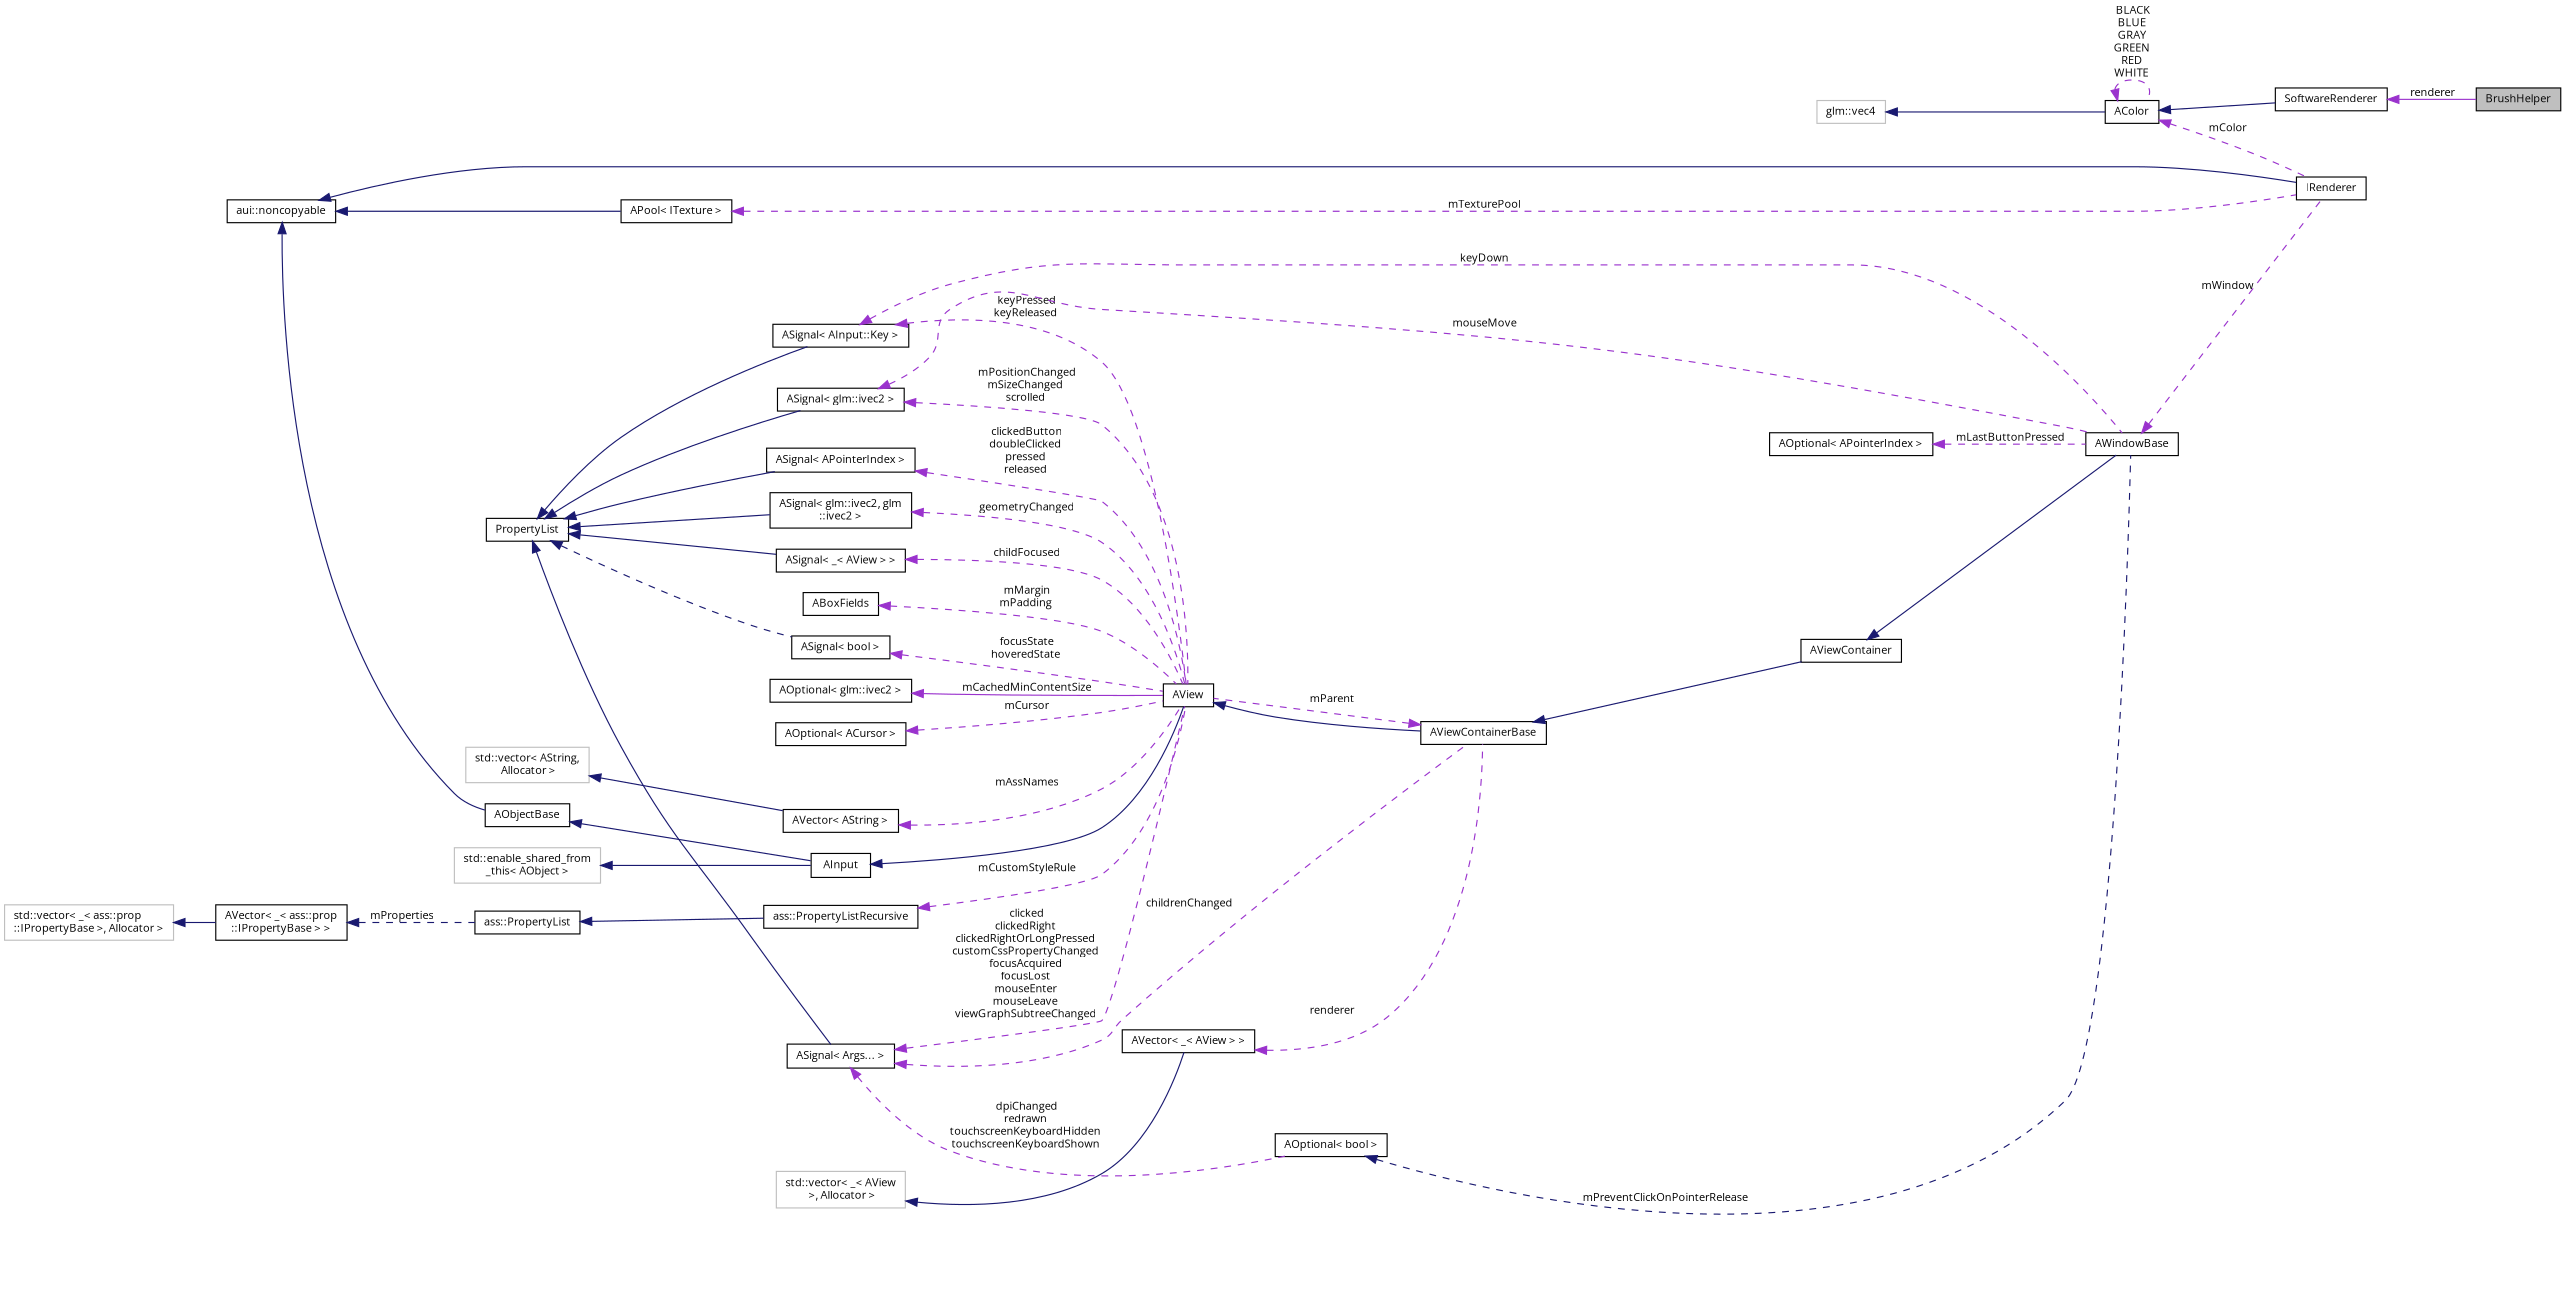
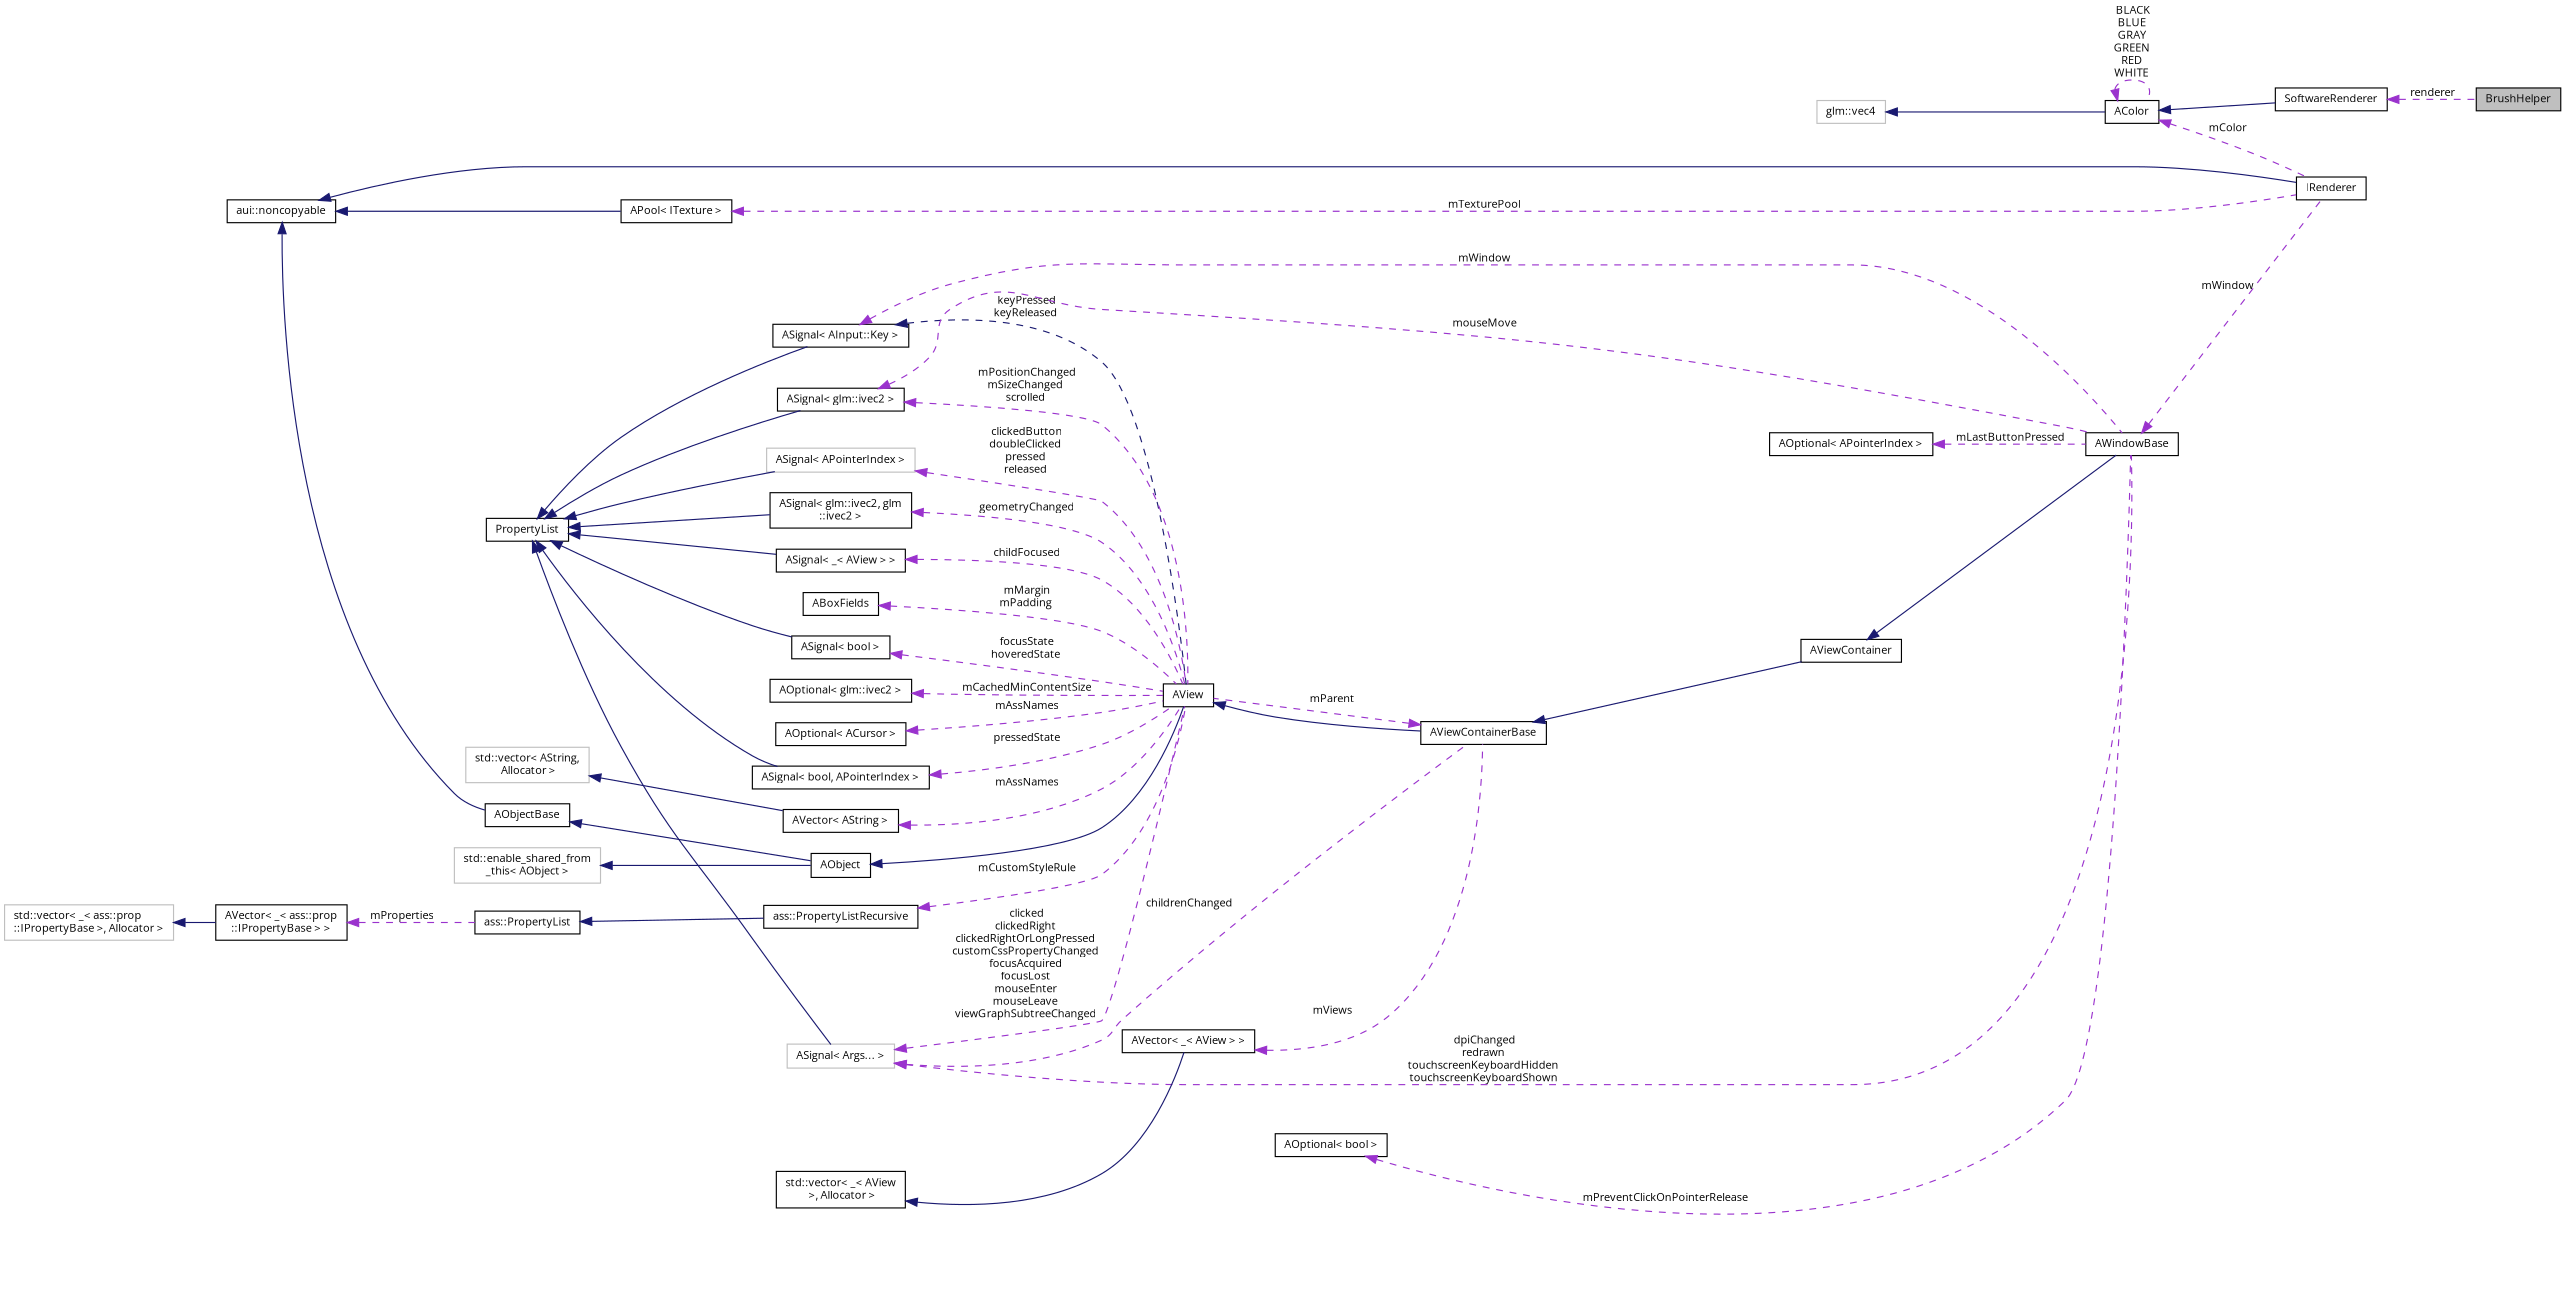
(2438, 99) -> (2438, 99)
(1484, 259) -> (1484, 259)
(1134, 420) -> (1134, 420)
(841, 460) -> (841, 460)
(675, 596) -> (675, 596)
(1043, 695) -> (1043, 695)
(1026, 706) -> (1026, 706)
none -> (841, 778)
(841, 865) -> (841, 865)
(417, 923) -> (417, 923)
(1331, 1011) -> (1331, 1011)
(841, 1056) -> (841, 1056)
(2037, 1121) -> (2037, 1121)
(1057, 1173) -> (1756, 1085)
(841, 1190) -> (841, 1190)
